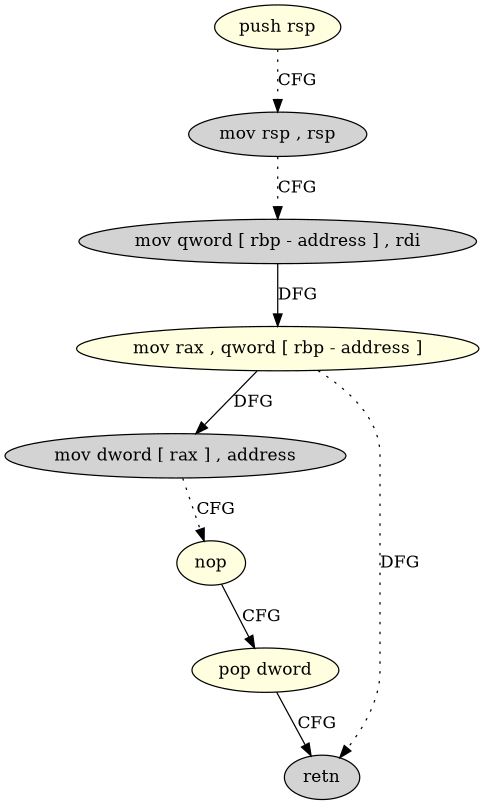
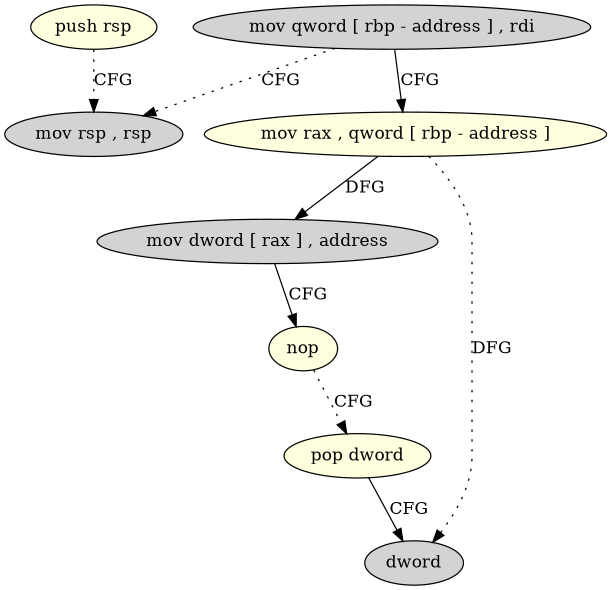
(278, 182) -> (245, 80)
(298, 295) -> (420, 81)
(191, 504) -> (283, 289)
(235, 611) -> (327, 396)
(322, 777) -> (414, 563)
